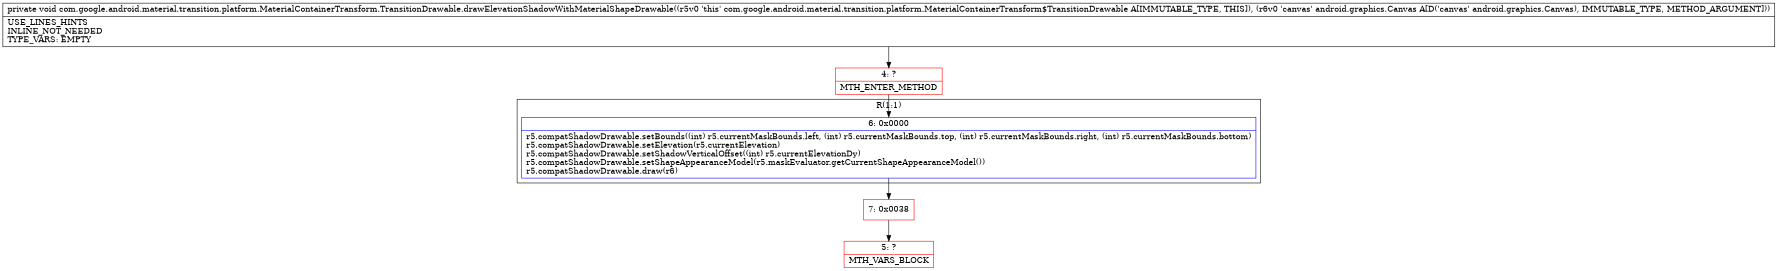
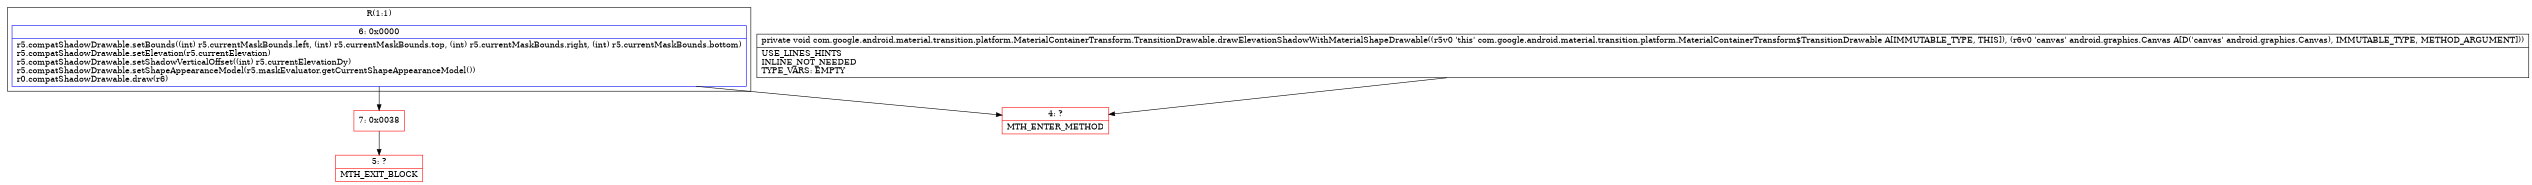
(889, 103) -> (846, 100)
(602, 171) -> (93, 79)
(889, 261) -> (379, 175)
